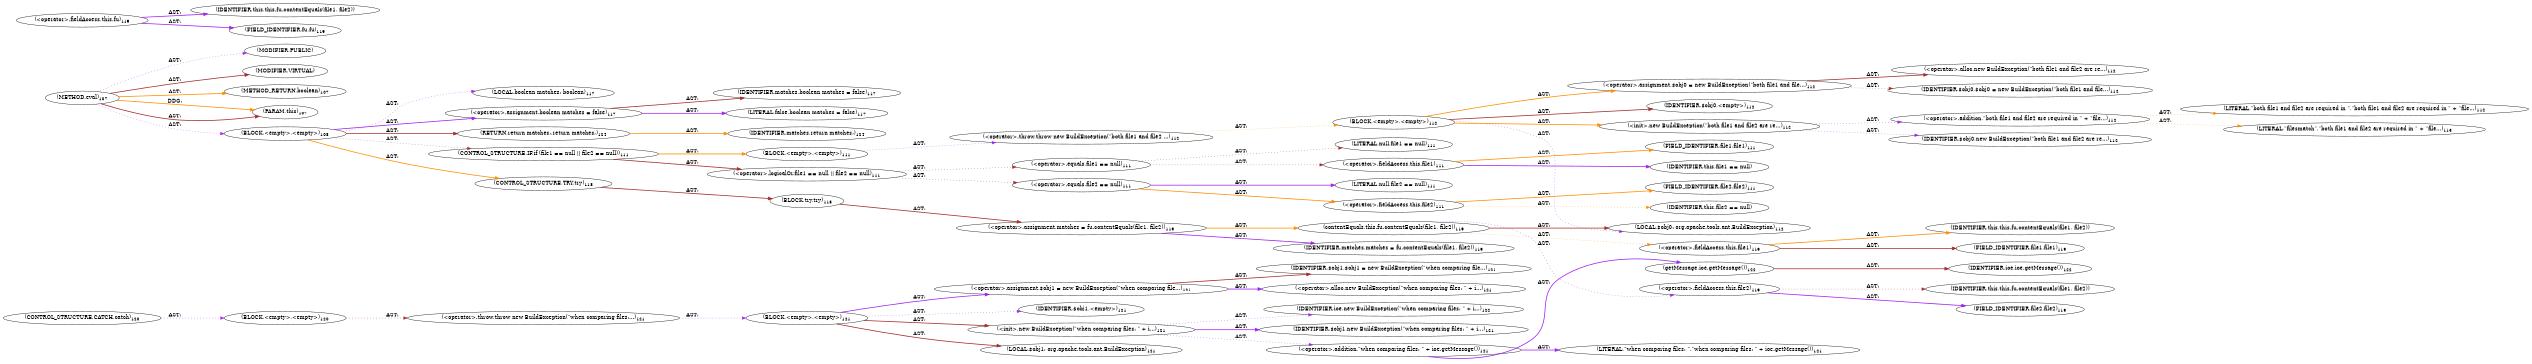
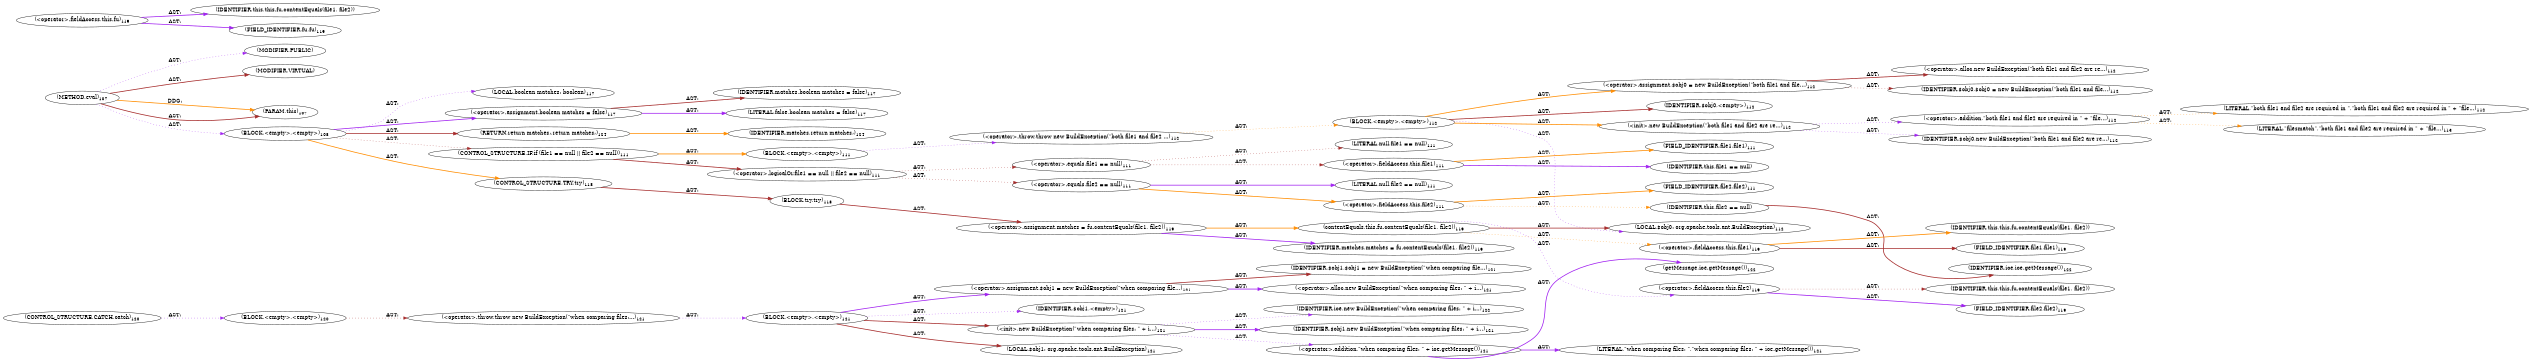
(285, 91) -> none
(1859, 269) -> (1882, 231)
